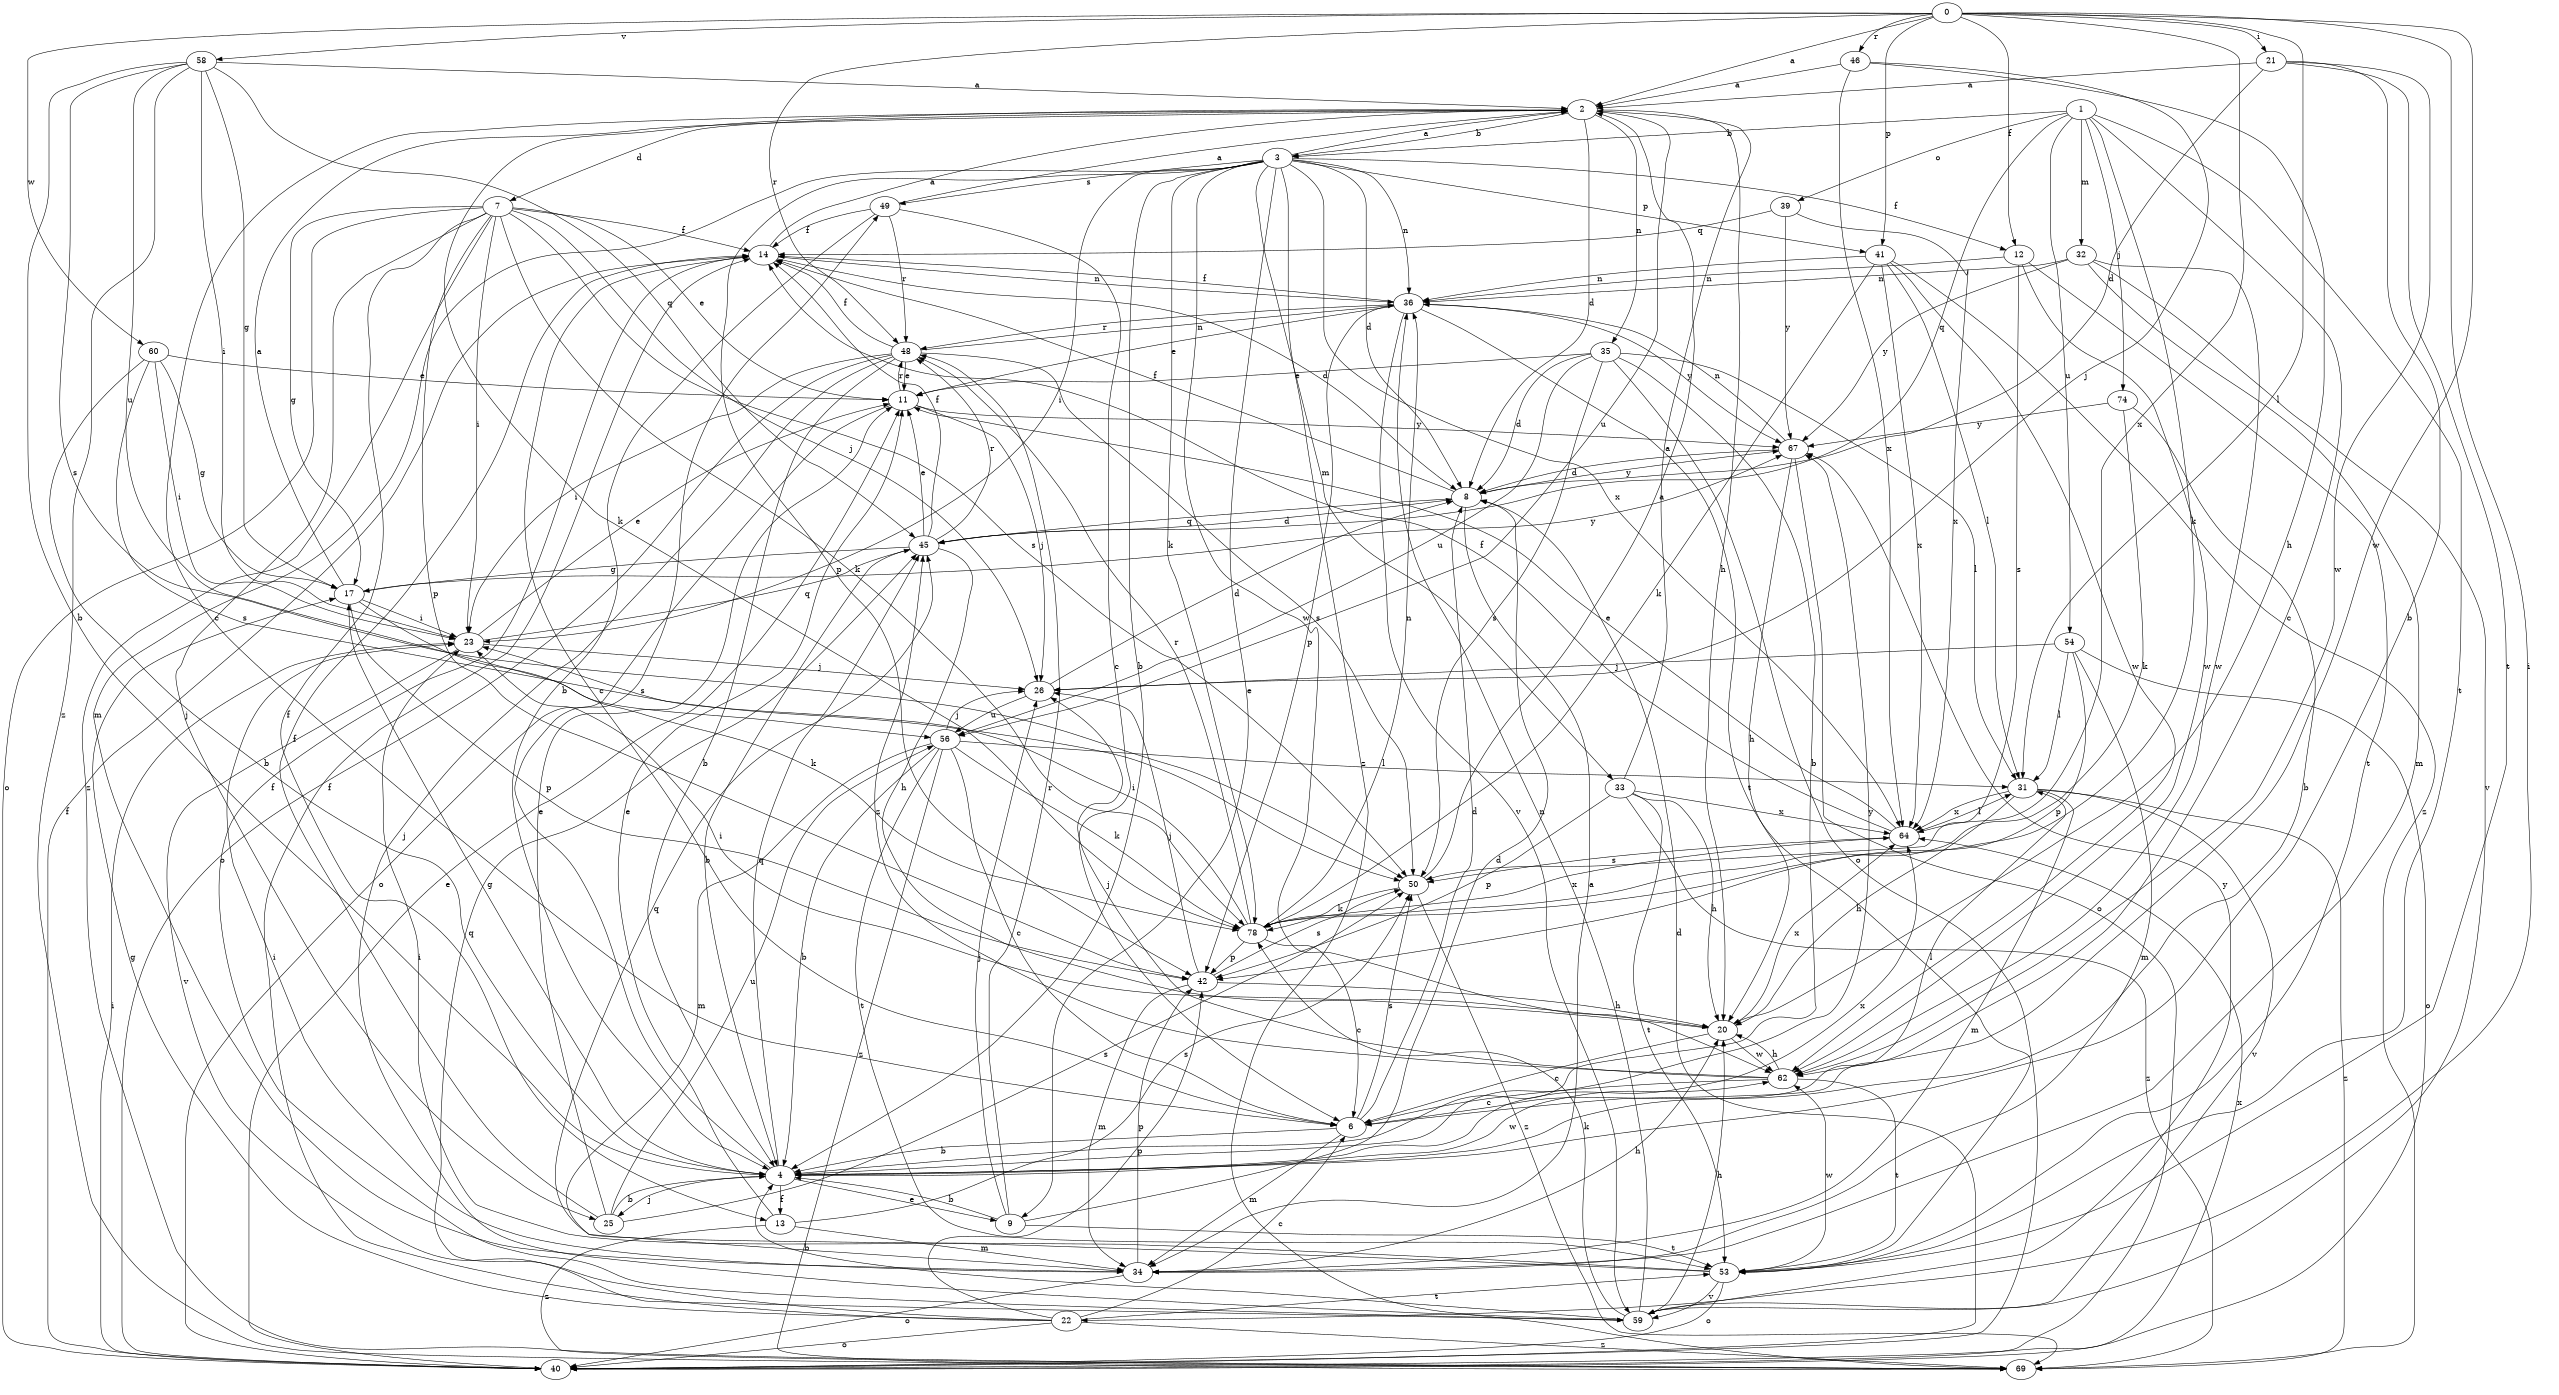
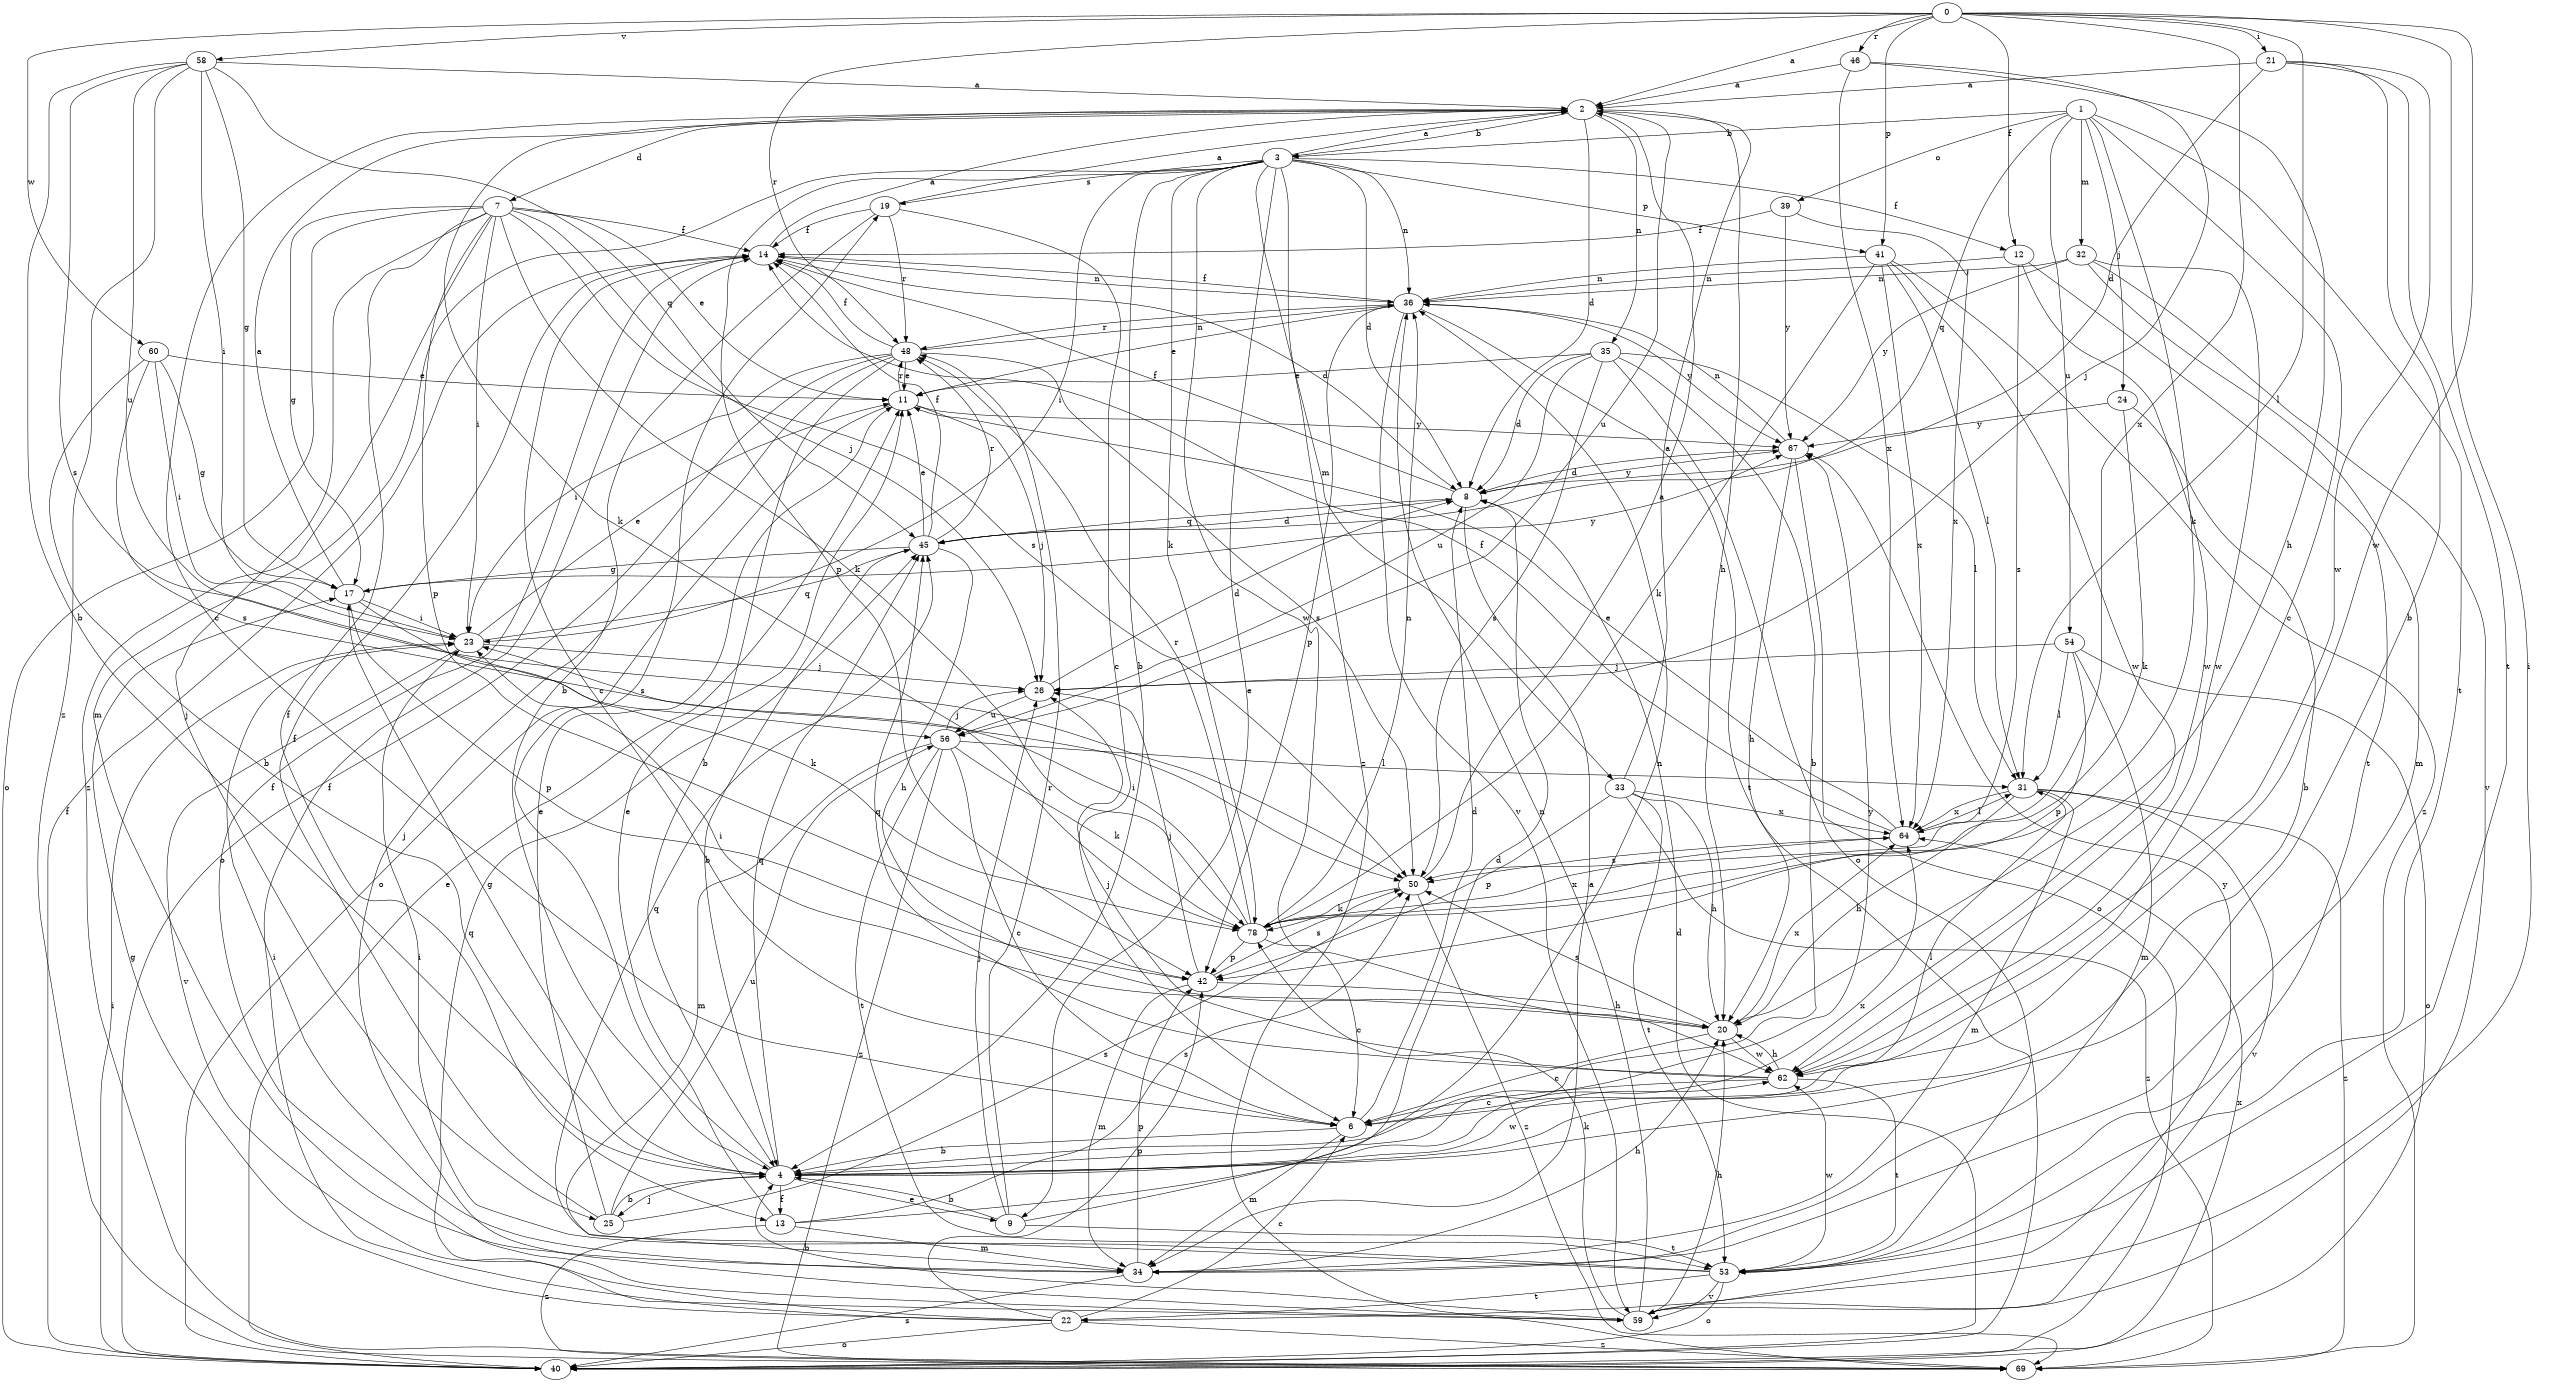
(885, 207) -> (885, 207)
(1700, 231) -> (1700, 231)
(2123, 400) -> (2123, 400)
(1556, 462) -> none
(878, 812) -> (878, 812)
(805, 930) -> none
none -> (1533, 992)
(1388, 1010) -> (1571, 959)
(1393, 1297) -> (1368, 1306)
(908, 1321) -> (908, 1321)
